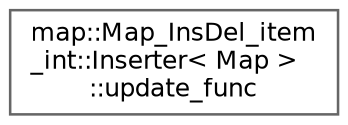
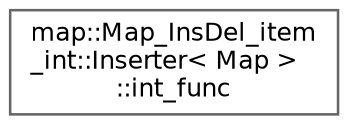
(174, 62) -> (174, 62)
